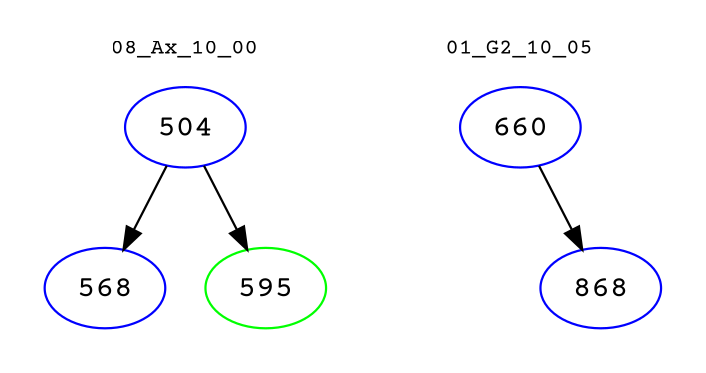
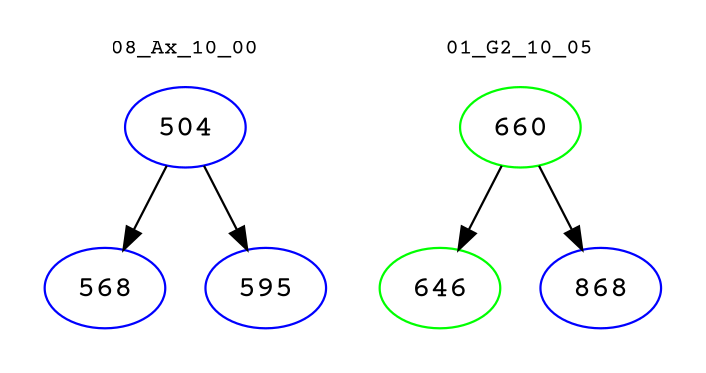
(520, 127) -> (520, 127)
(266, 288) -> (266, 288)
none -> (440, 288)
